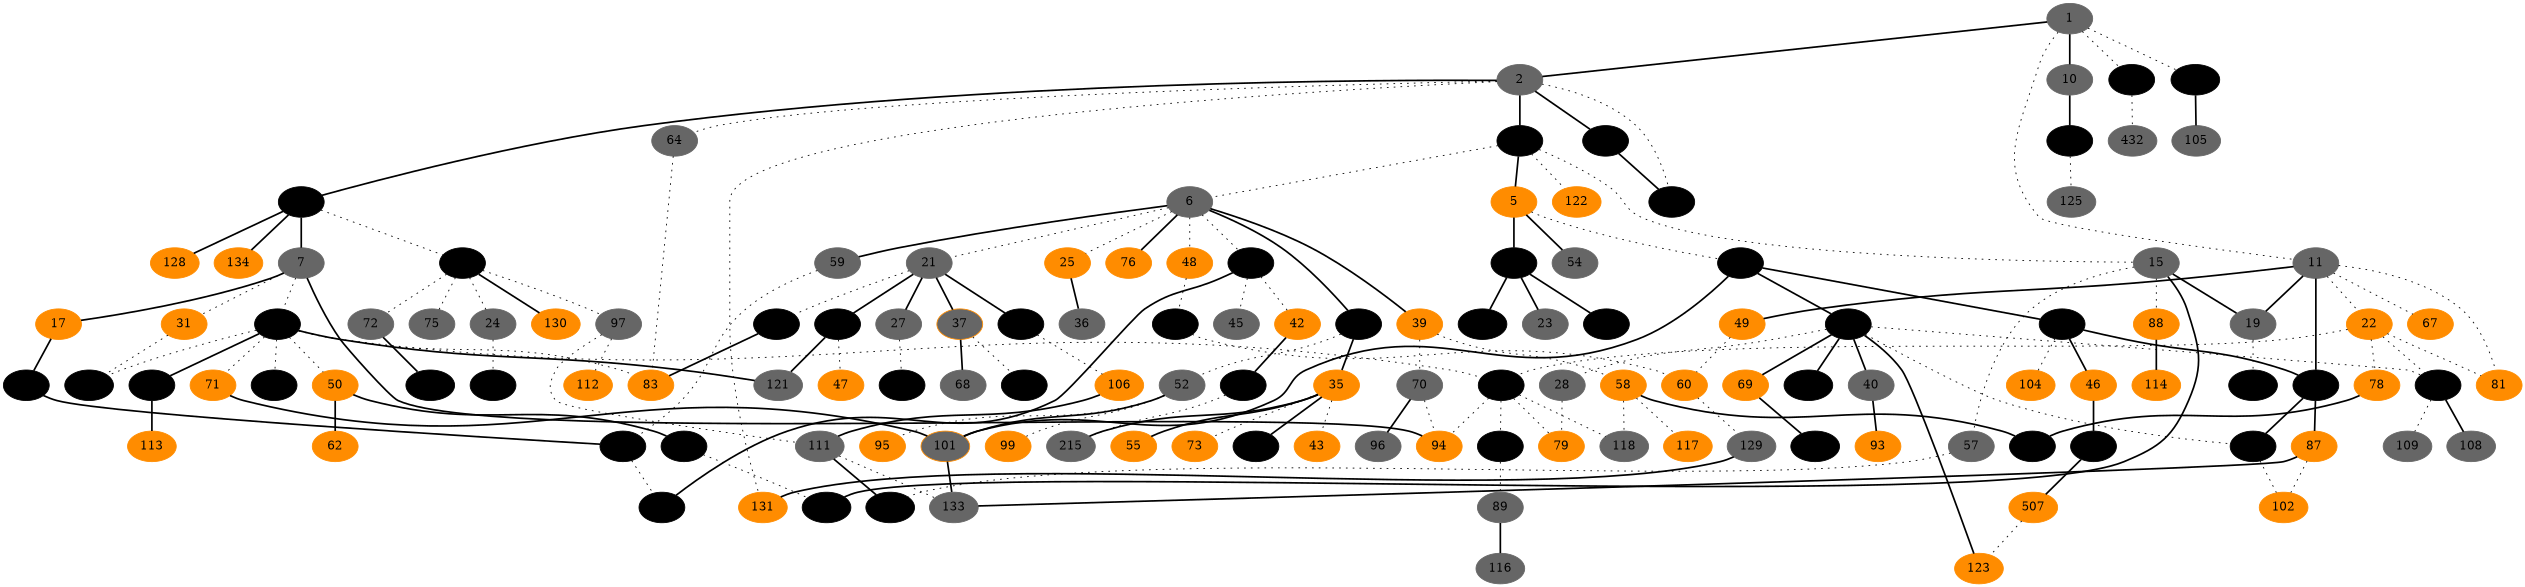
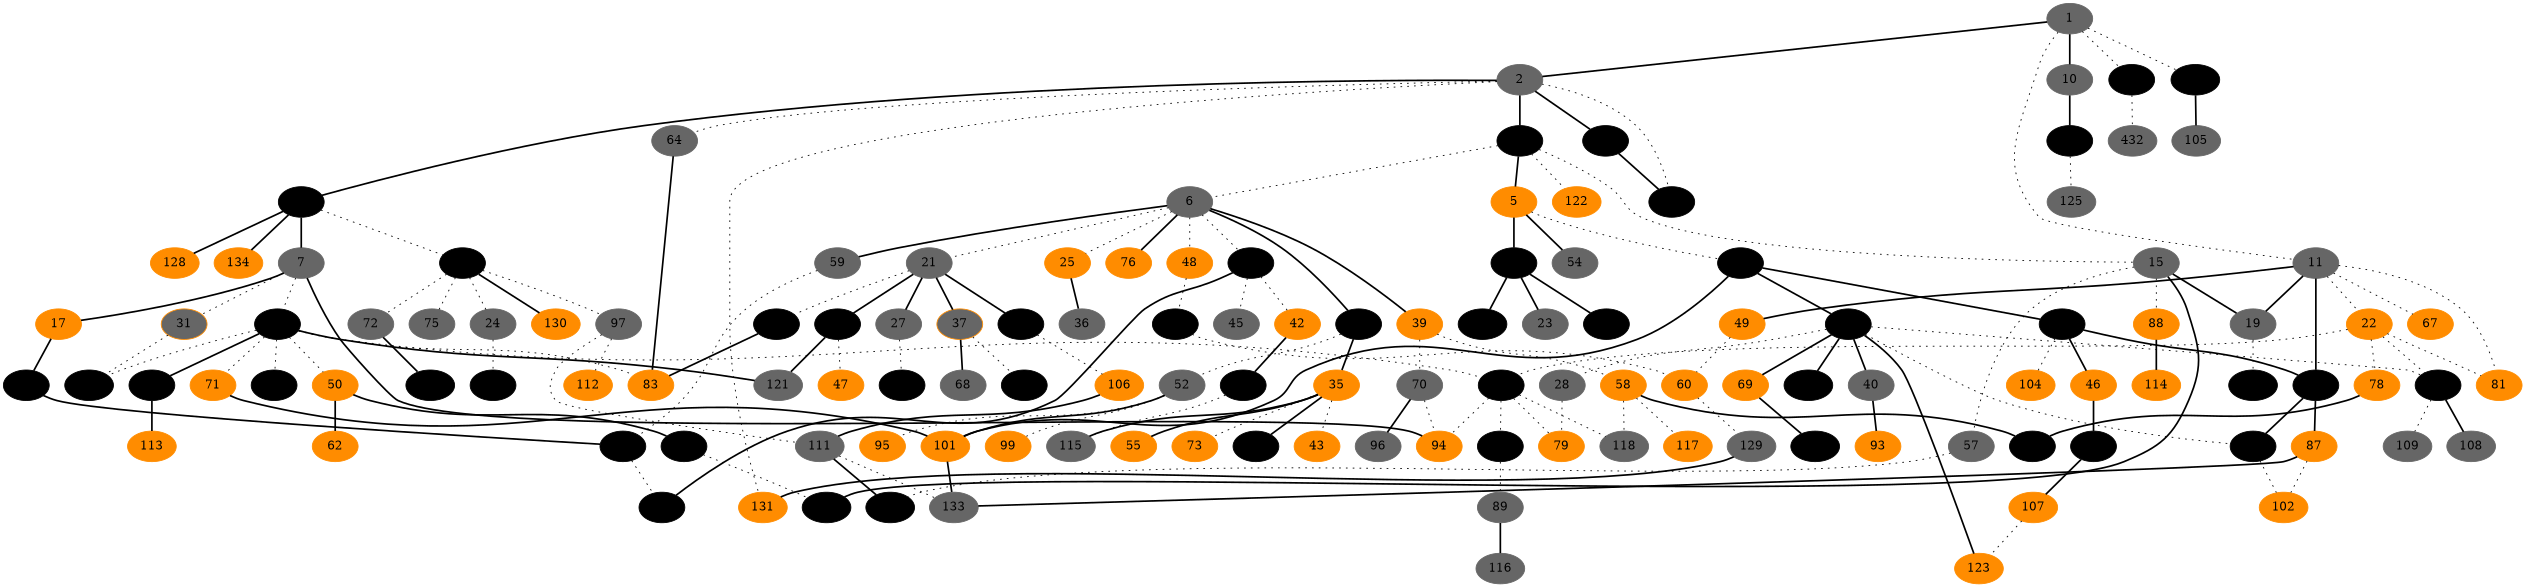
(663, 263) -> (663, 263)
(184, 324) -> (184, 324)
(945, 446) -> (945, 446)
(1071, 446) -> (1071, 446)
(2033, 507) -> (2033, 507)
